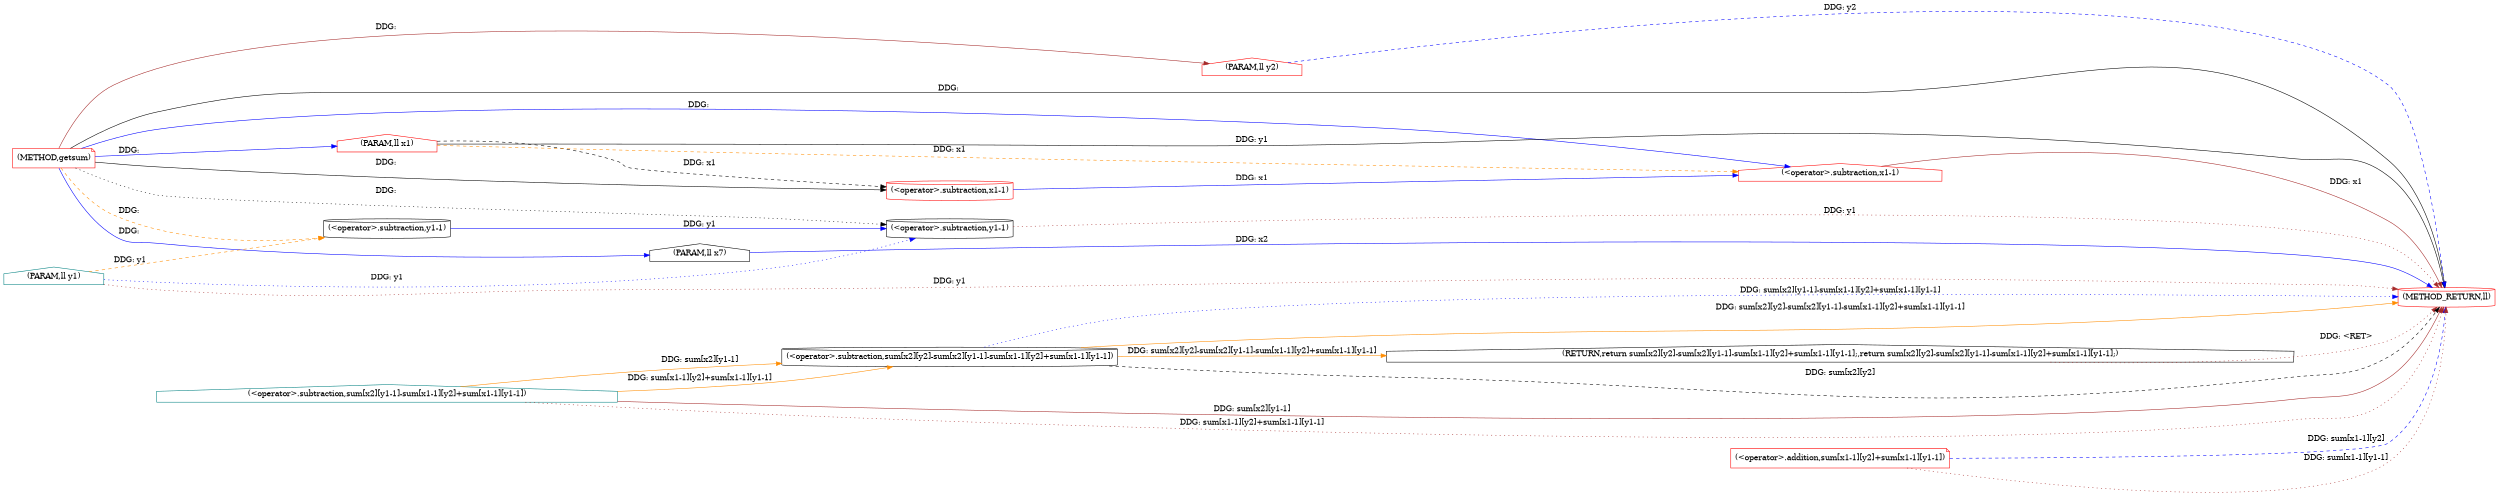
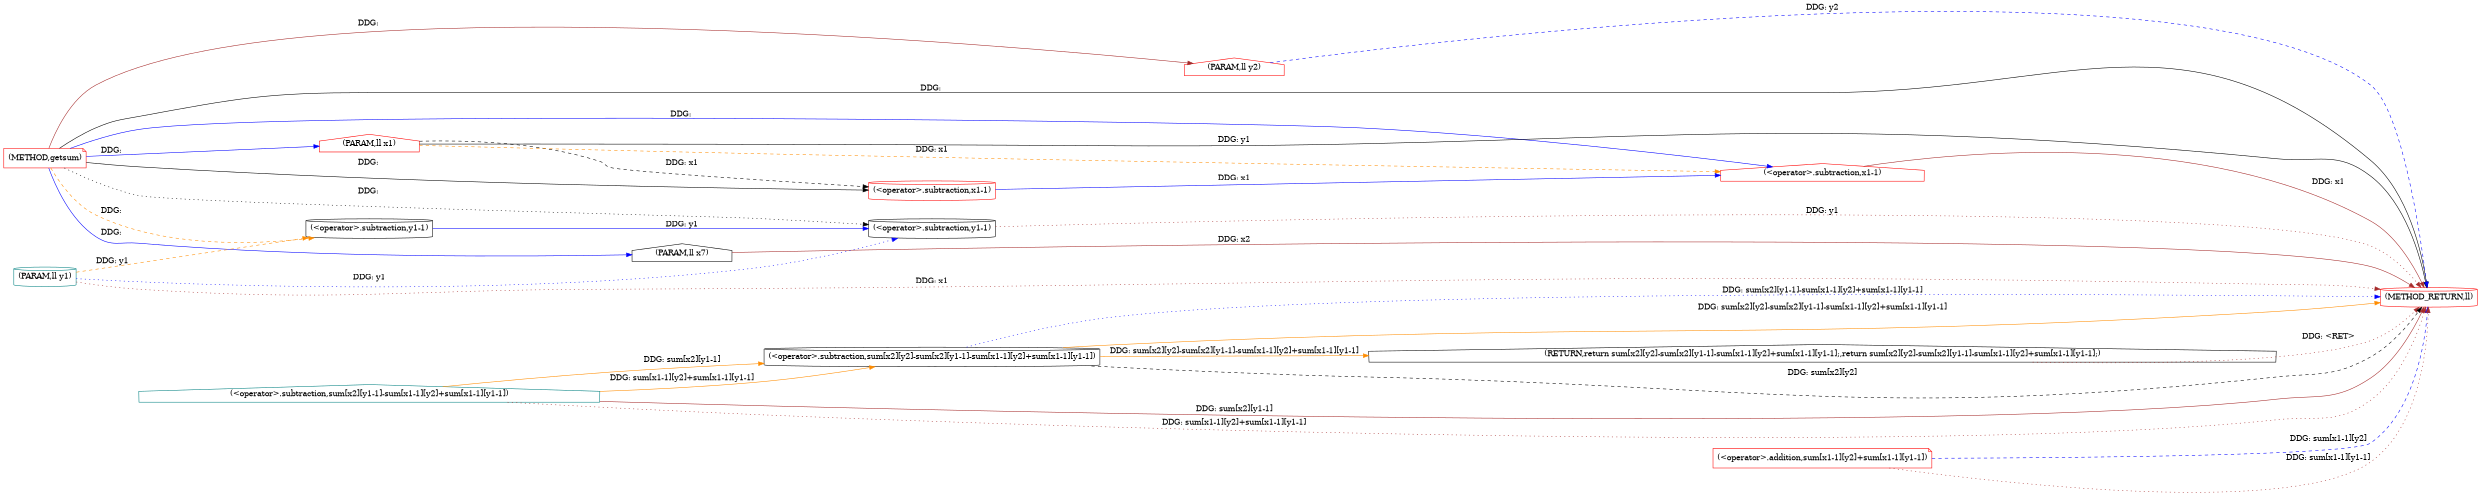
(1591, 242) -> (1573, 242)
(54, 277) -> (45, 277)
(950, 281) -> (932, 281)
